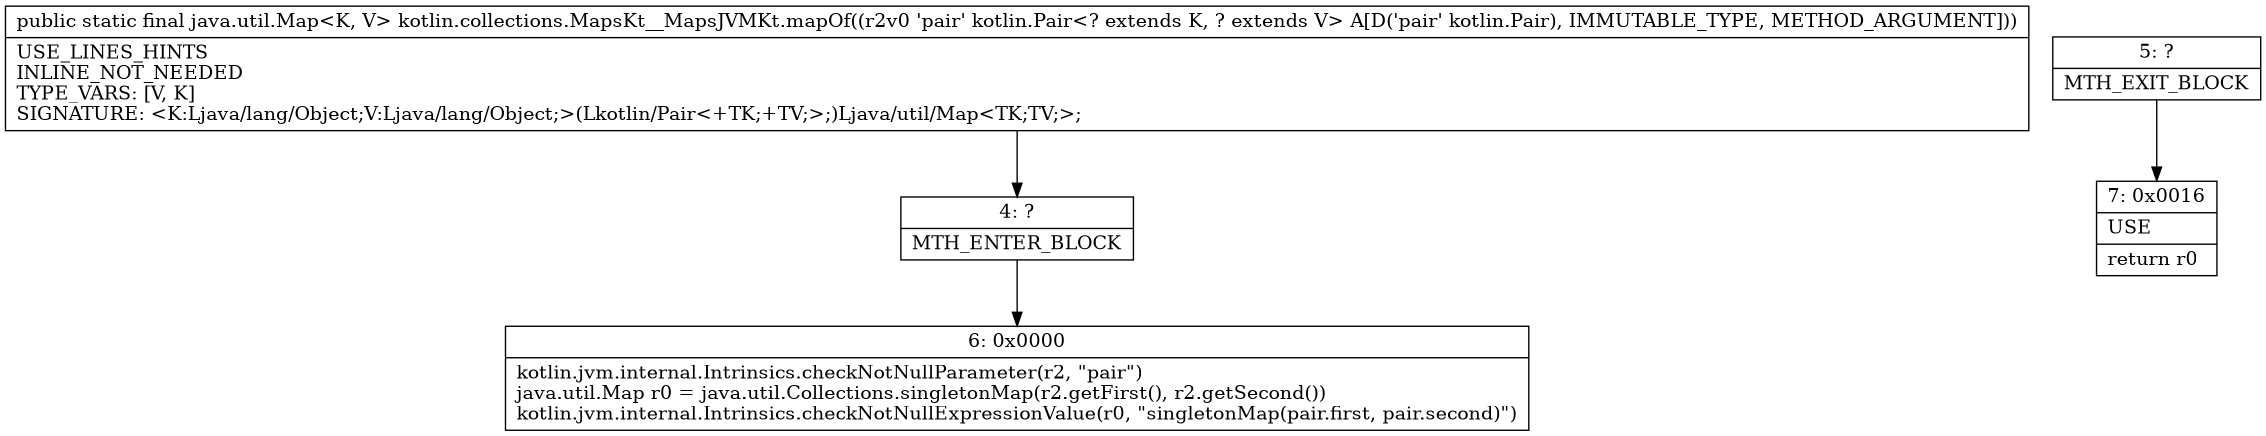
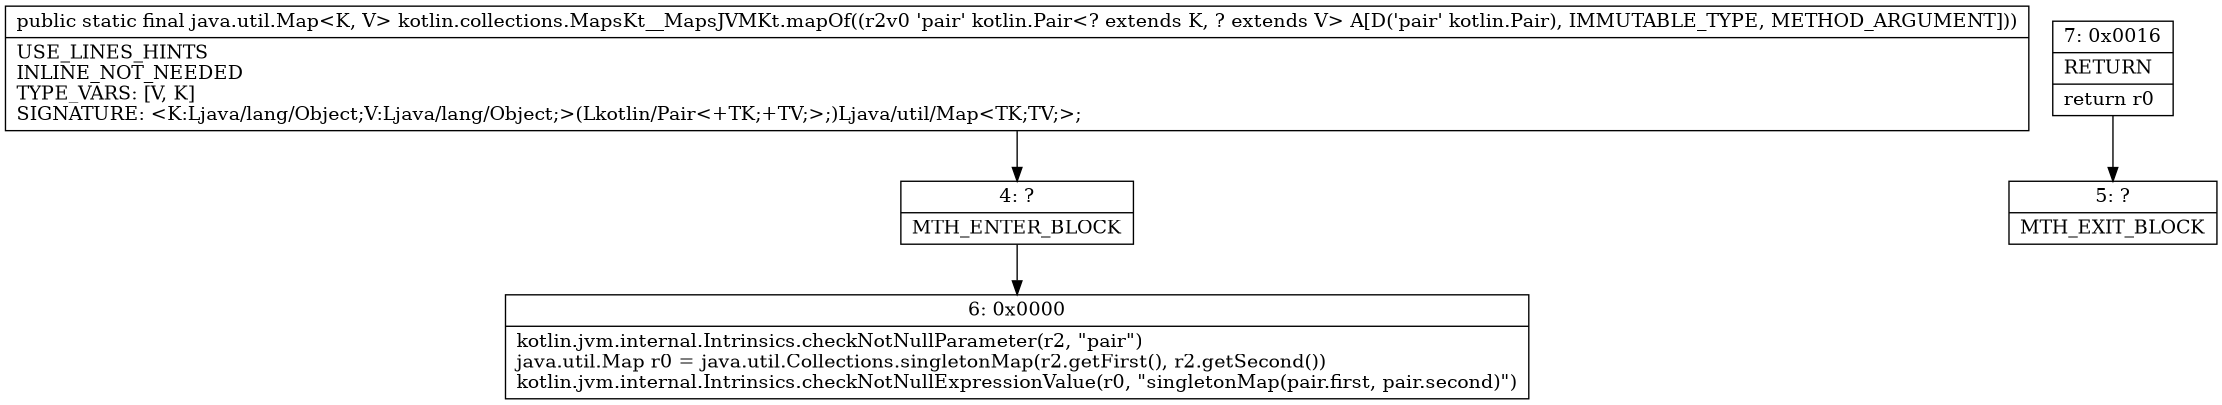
(2157, 133) -> (2113, 142)
(2130, 228) -> (2108, 68)
